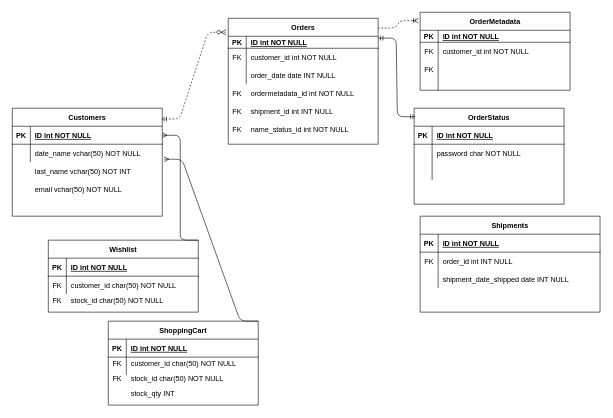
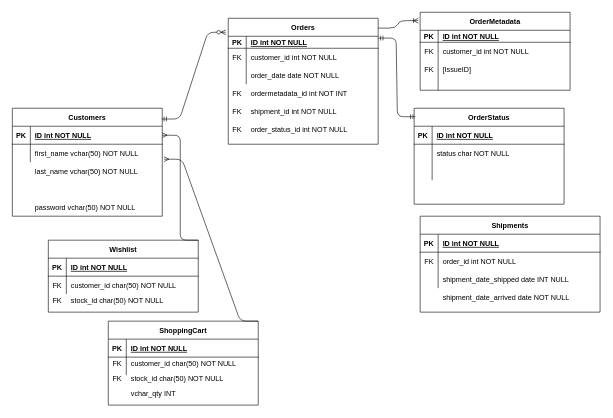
(399, 23) -> (399, 23)
none -> (504, 69)
(194, 75) -> (194, 75)
(296, 76) -> (296, 76)
(305, 94) -> (303, 94)
(294, 112) -> (294, 112)
(301, 130) -> (303, 130)
(88, 154) -> (90, 154)
(478, 154) -> (474, 154)
(85, 172) -> (88, 172)
(96, 189) -> none
none -> (96, 207)
(480, 262) -> (480, 262)
none -> (507, 297)
(156, 394) -> (156, 394)
